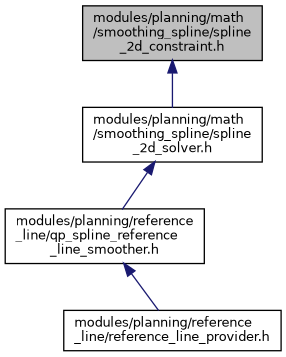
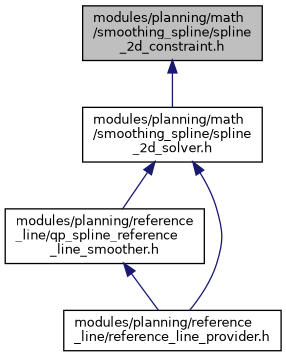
none -> (221, 244)
